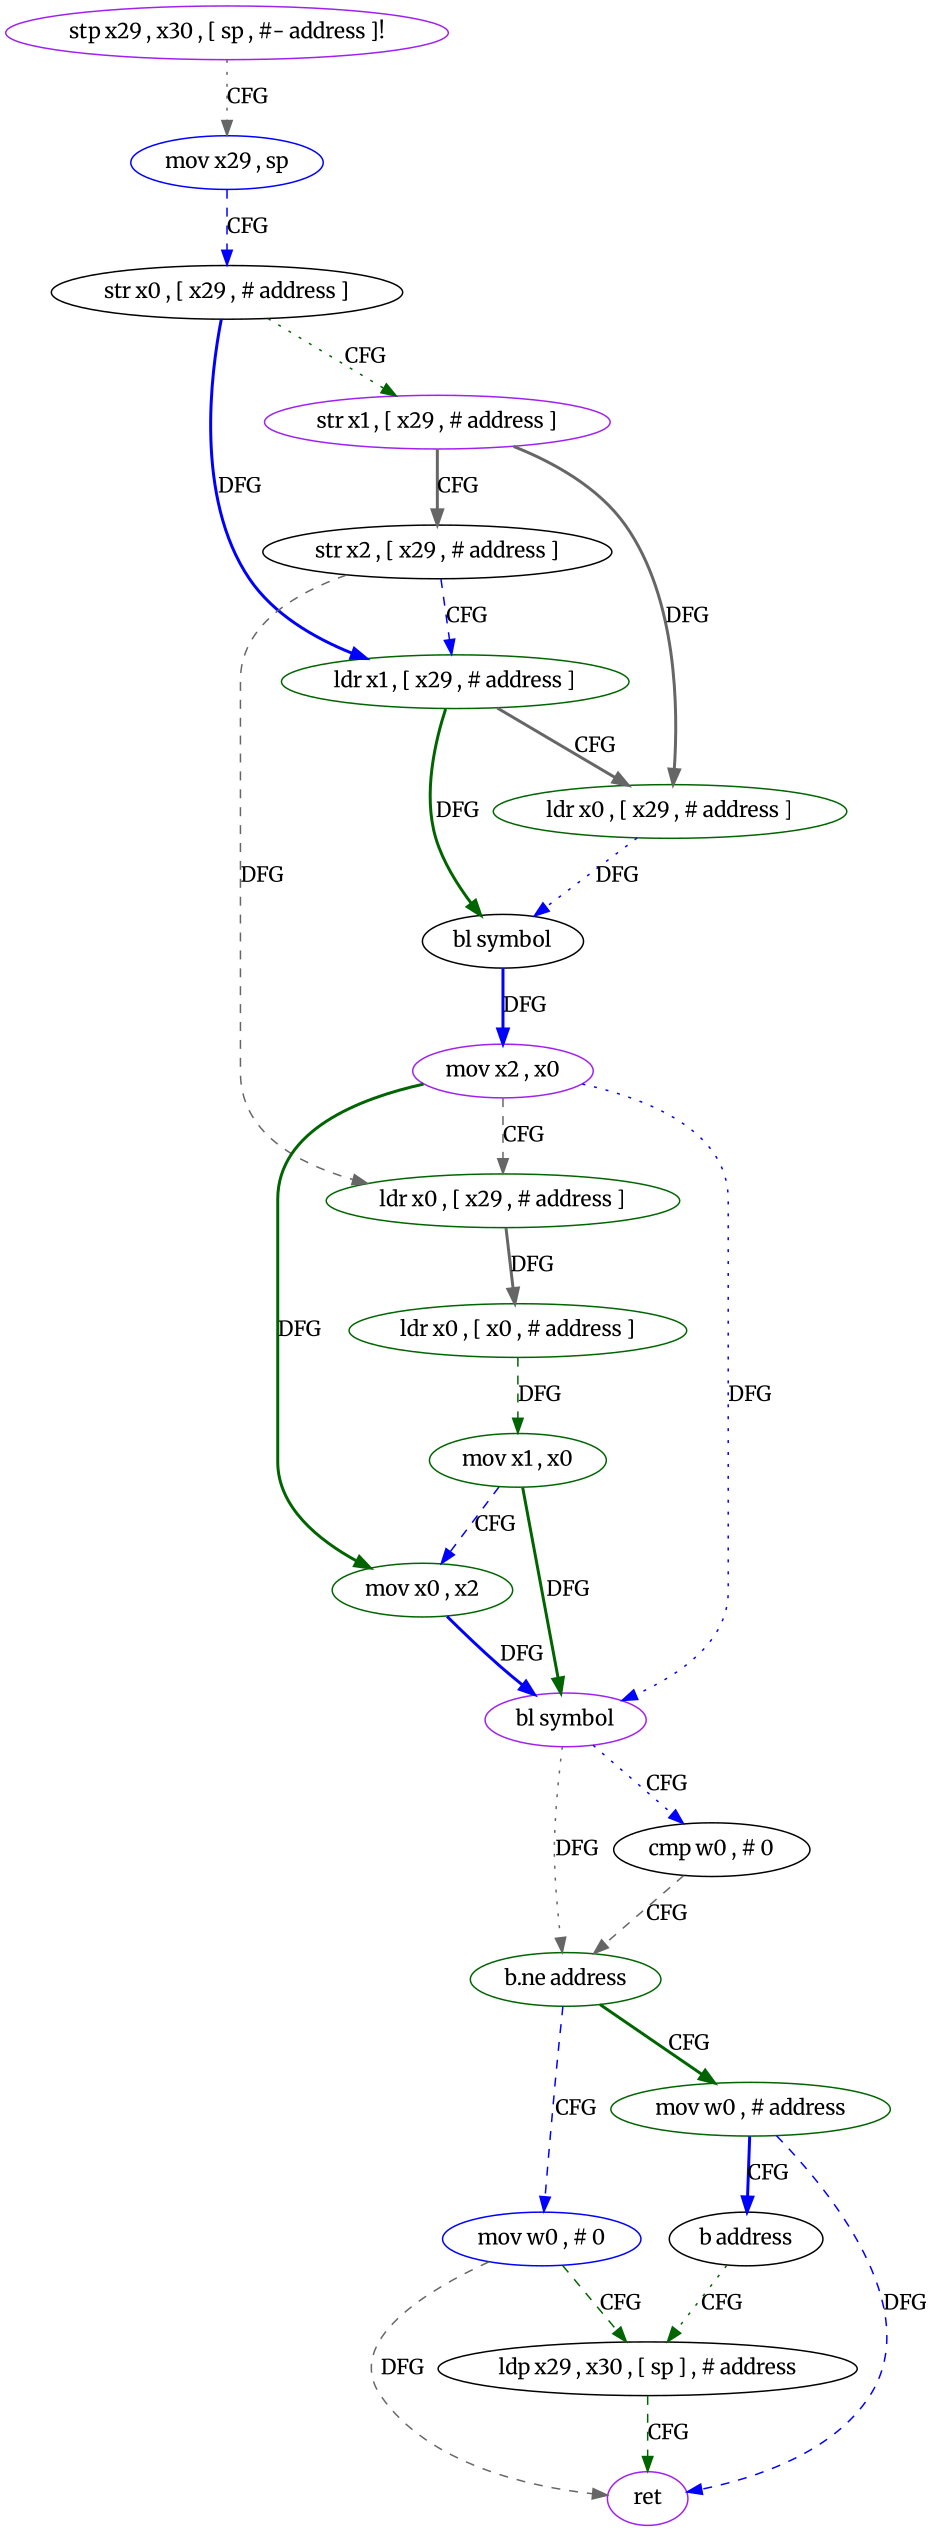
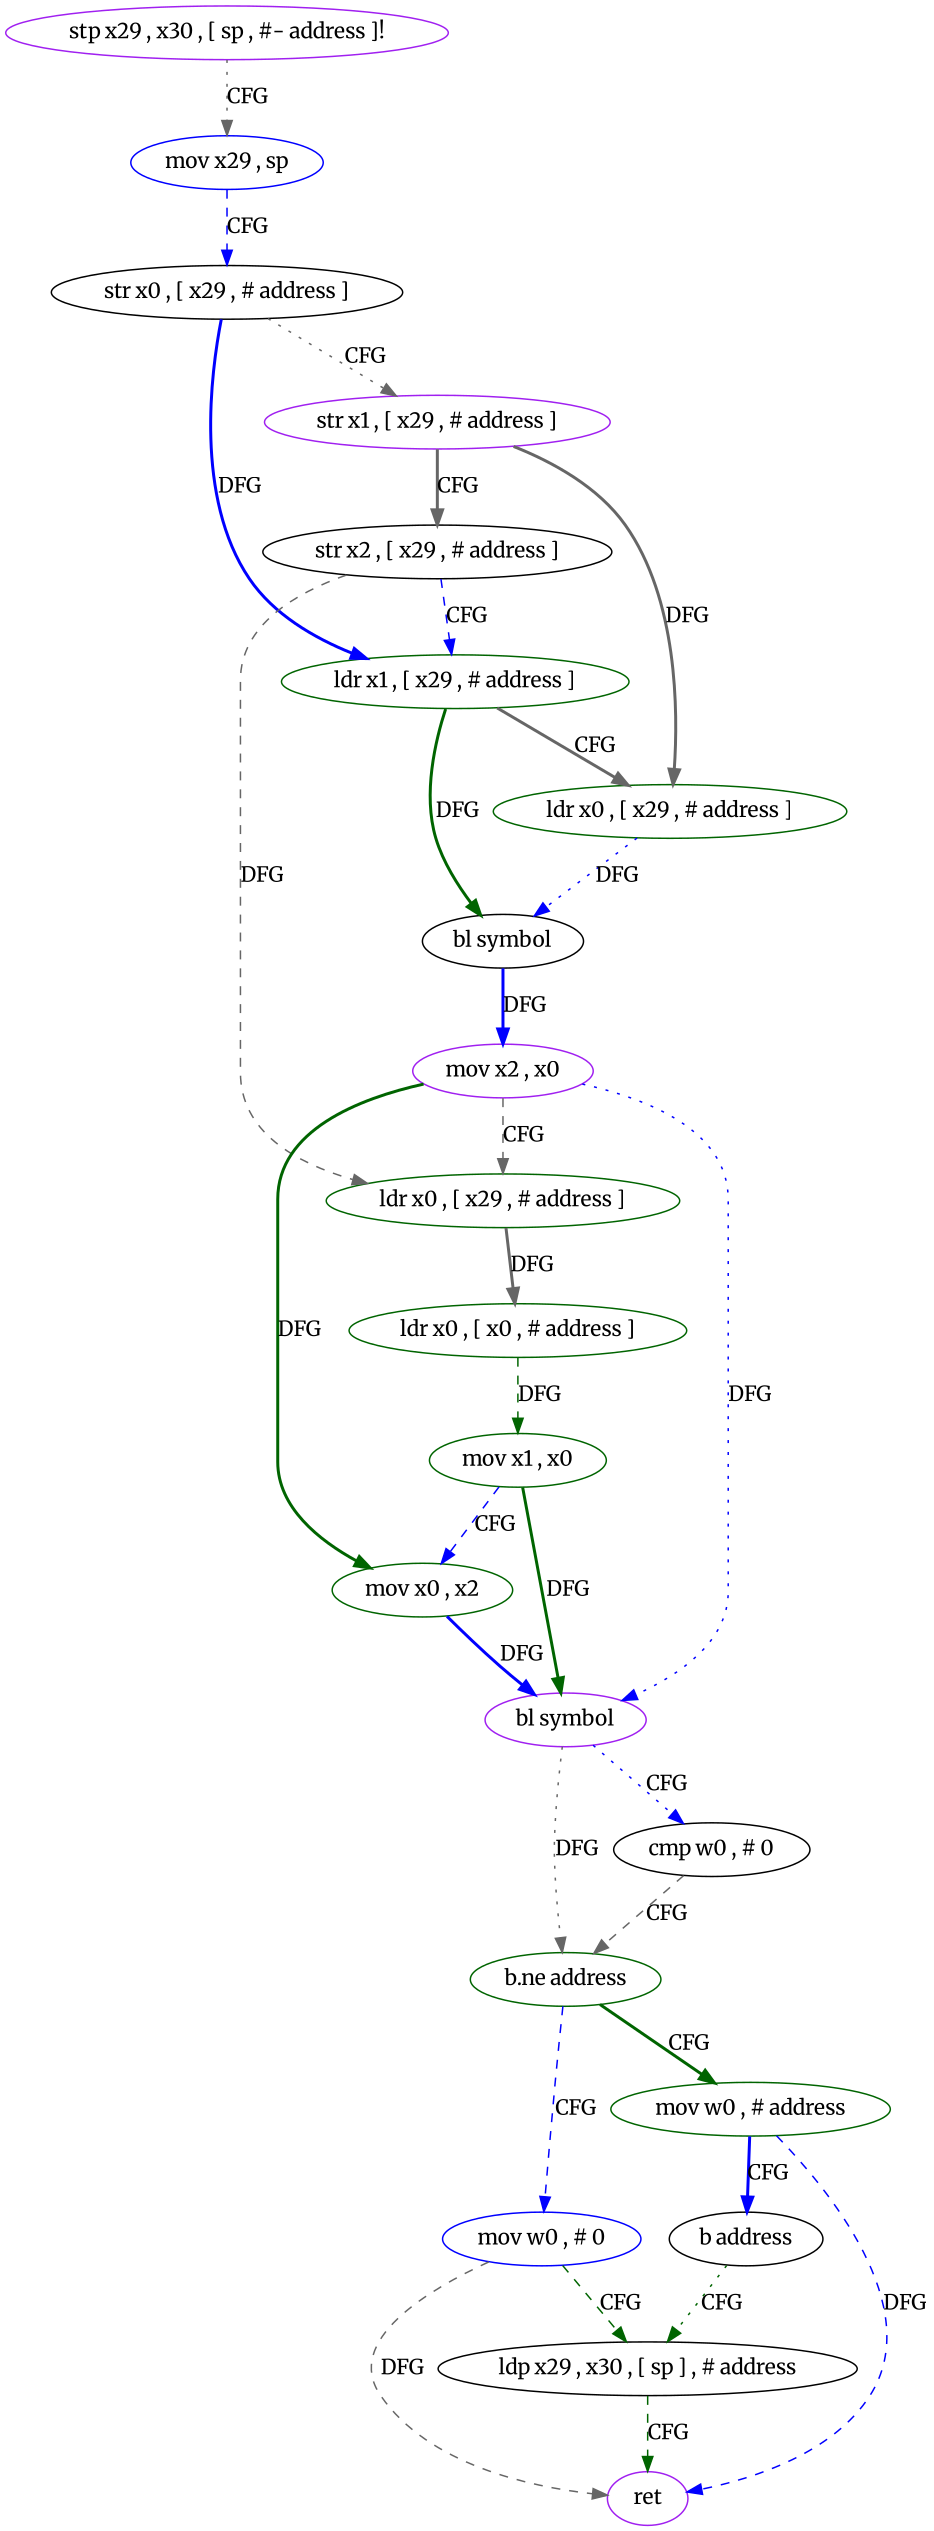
(326, 353) -> (326, 353)
